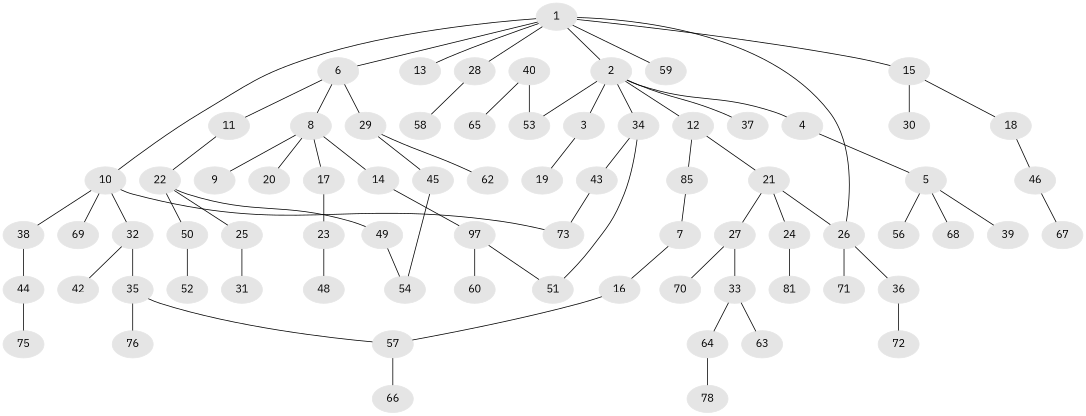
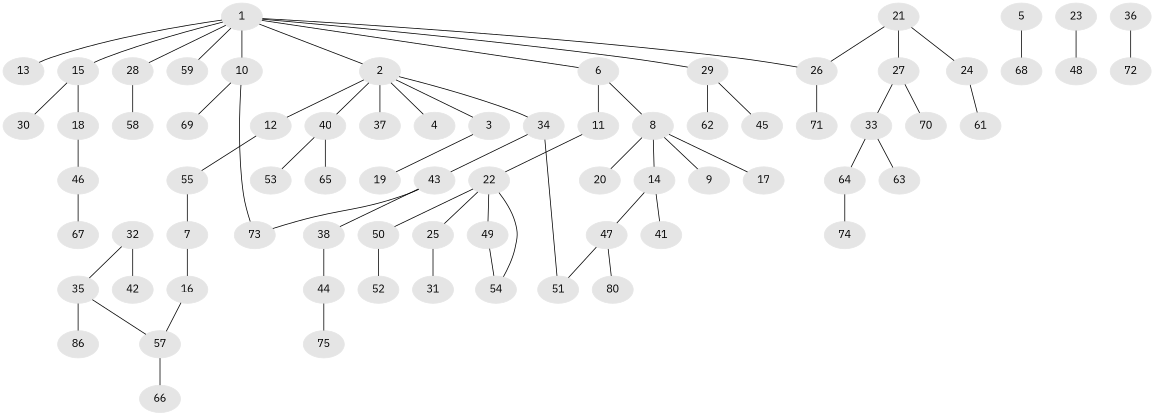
(352, 99) -> (475, 40)
(570, 99) -> (353, 99)
(731, 153) -> none
(864, 153) -> none
(687, 180) -> (187, 180)
(64, 208) -> (379, 208)
(119, 208) -> none
(324, 208) -> none
(419, 235) -> (517, 234)
(475, 235) -> (607, 235)
none -> (661, 235)
(899, 235) -> none
(1008, 235) -> none
(871, 262) -> none
(475, 290) -> (613, 290)
(789, 290) -> (981, 126)
(133, 344) -> (78, 344)
(708, 399) -> (845, 235)
